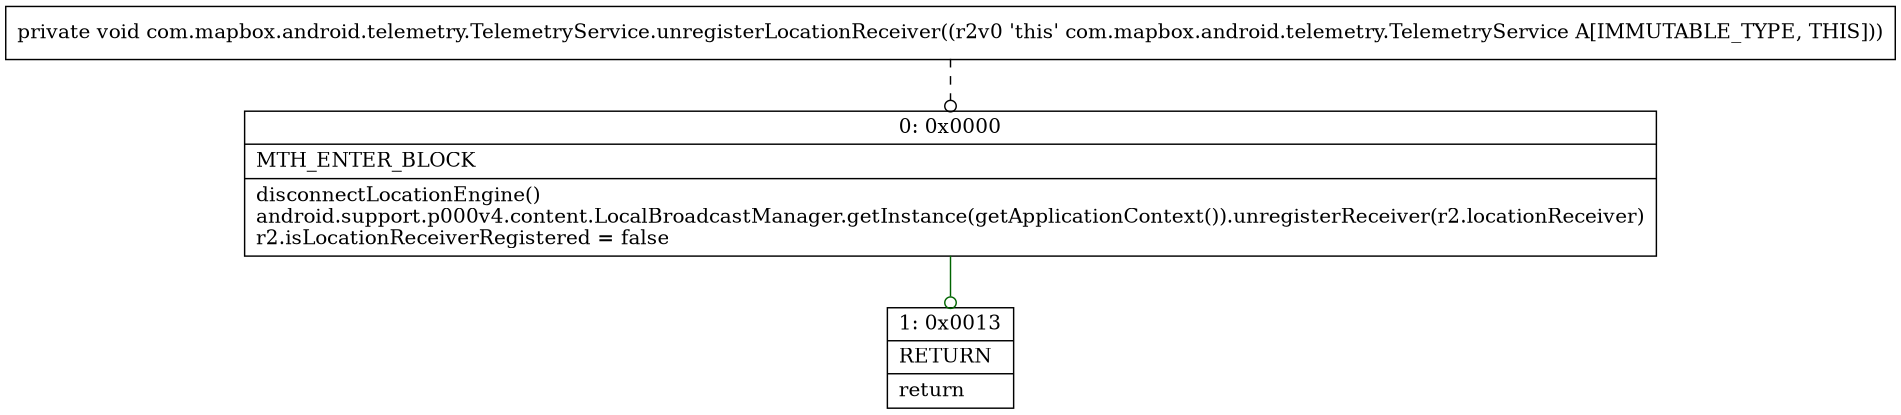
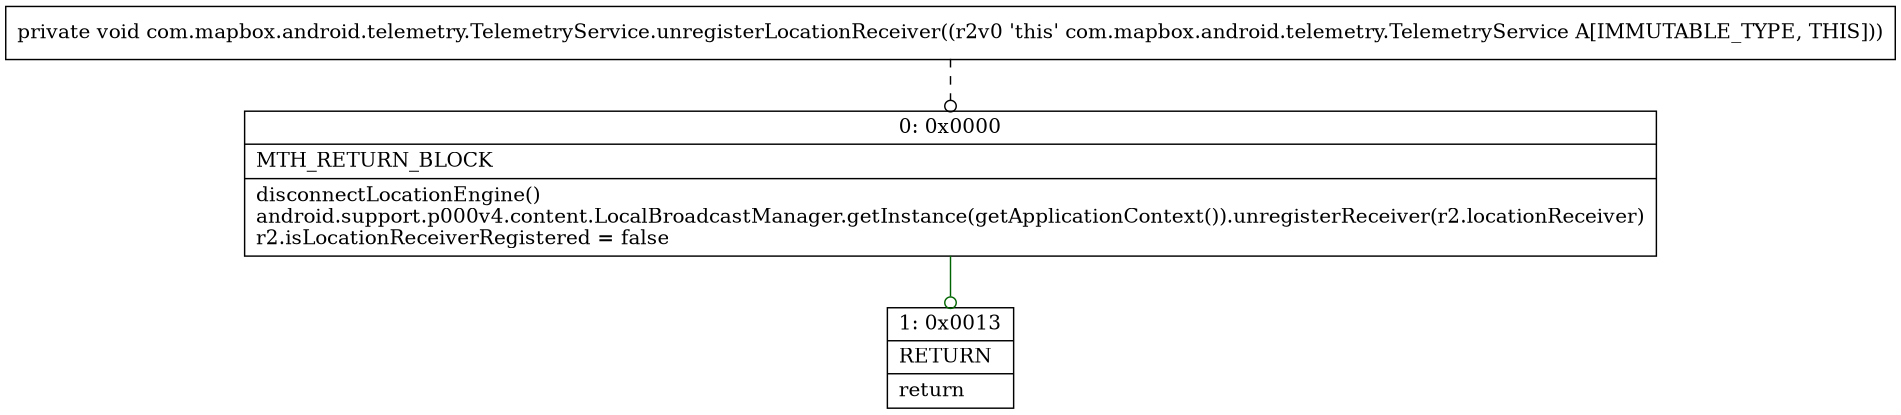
(367, 161) -> (375, 161)
